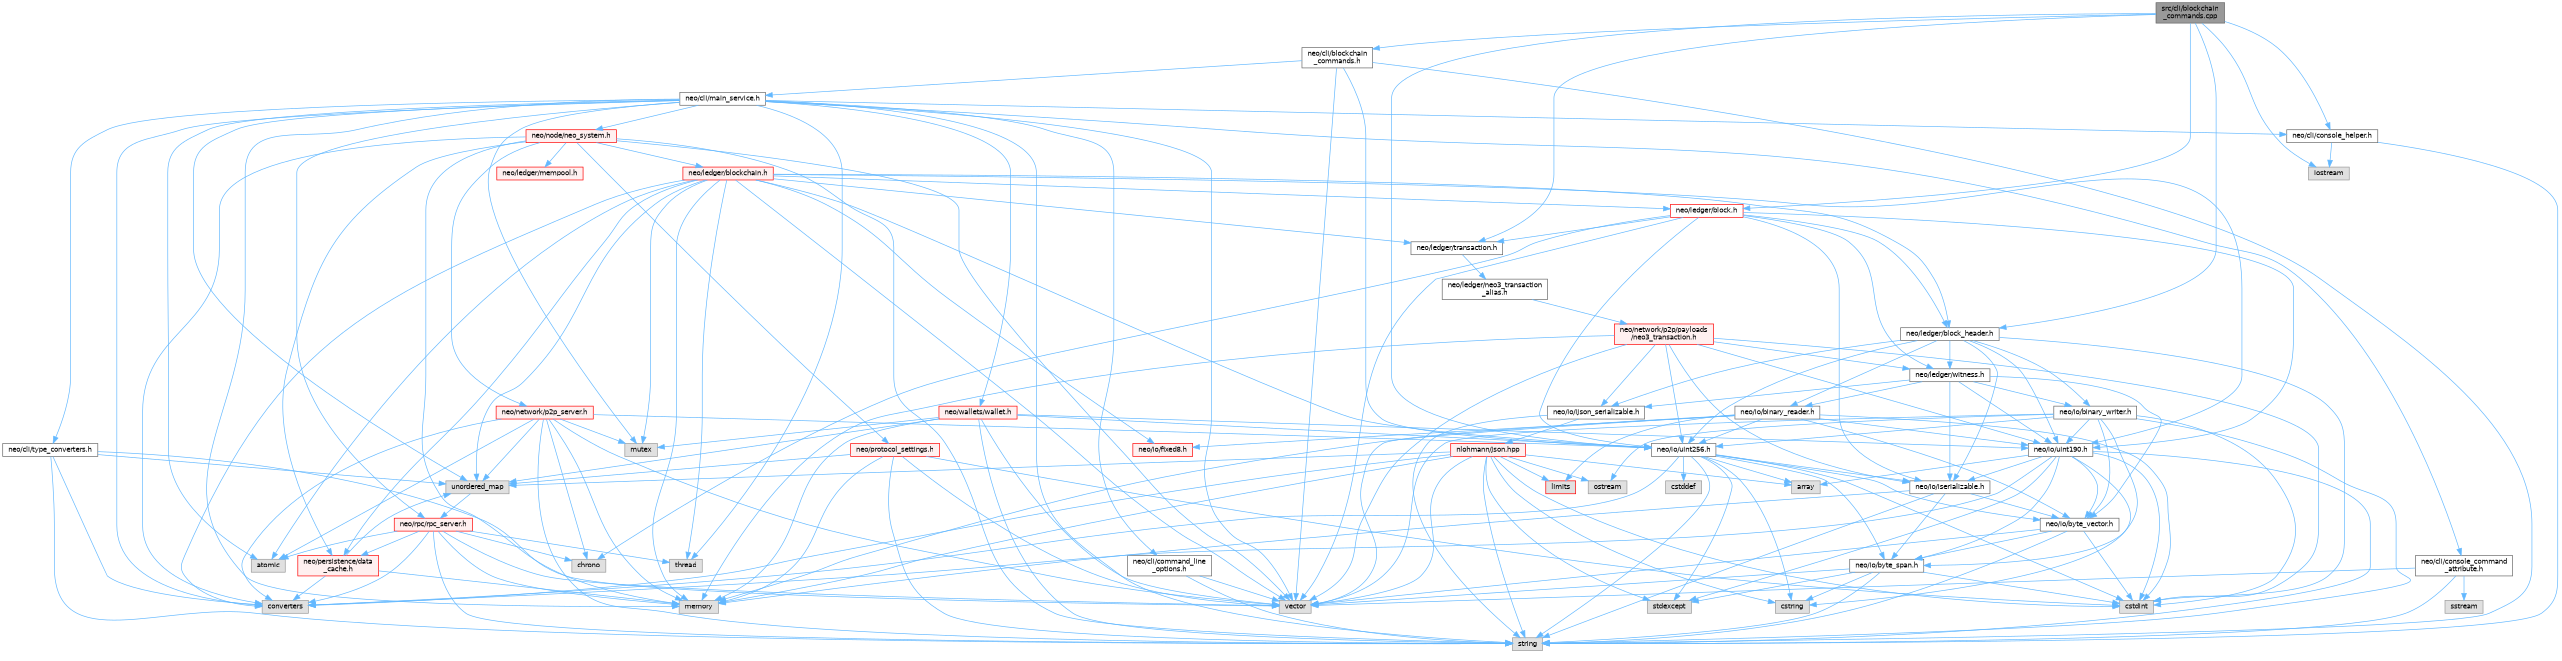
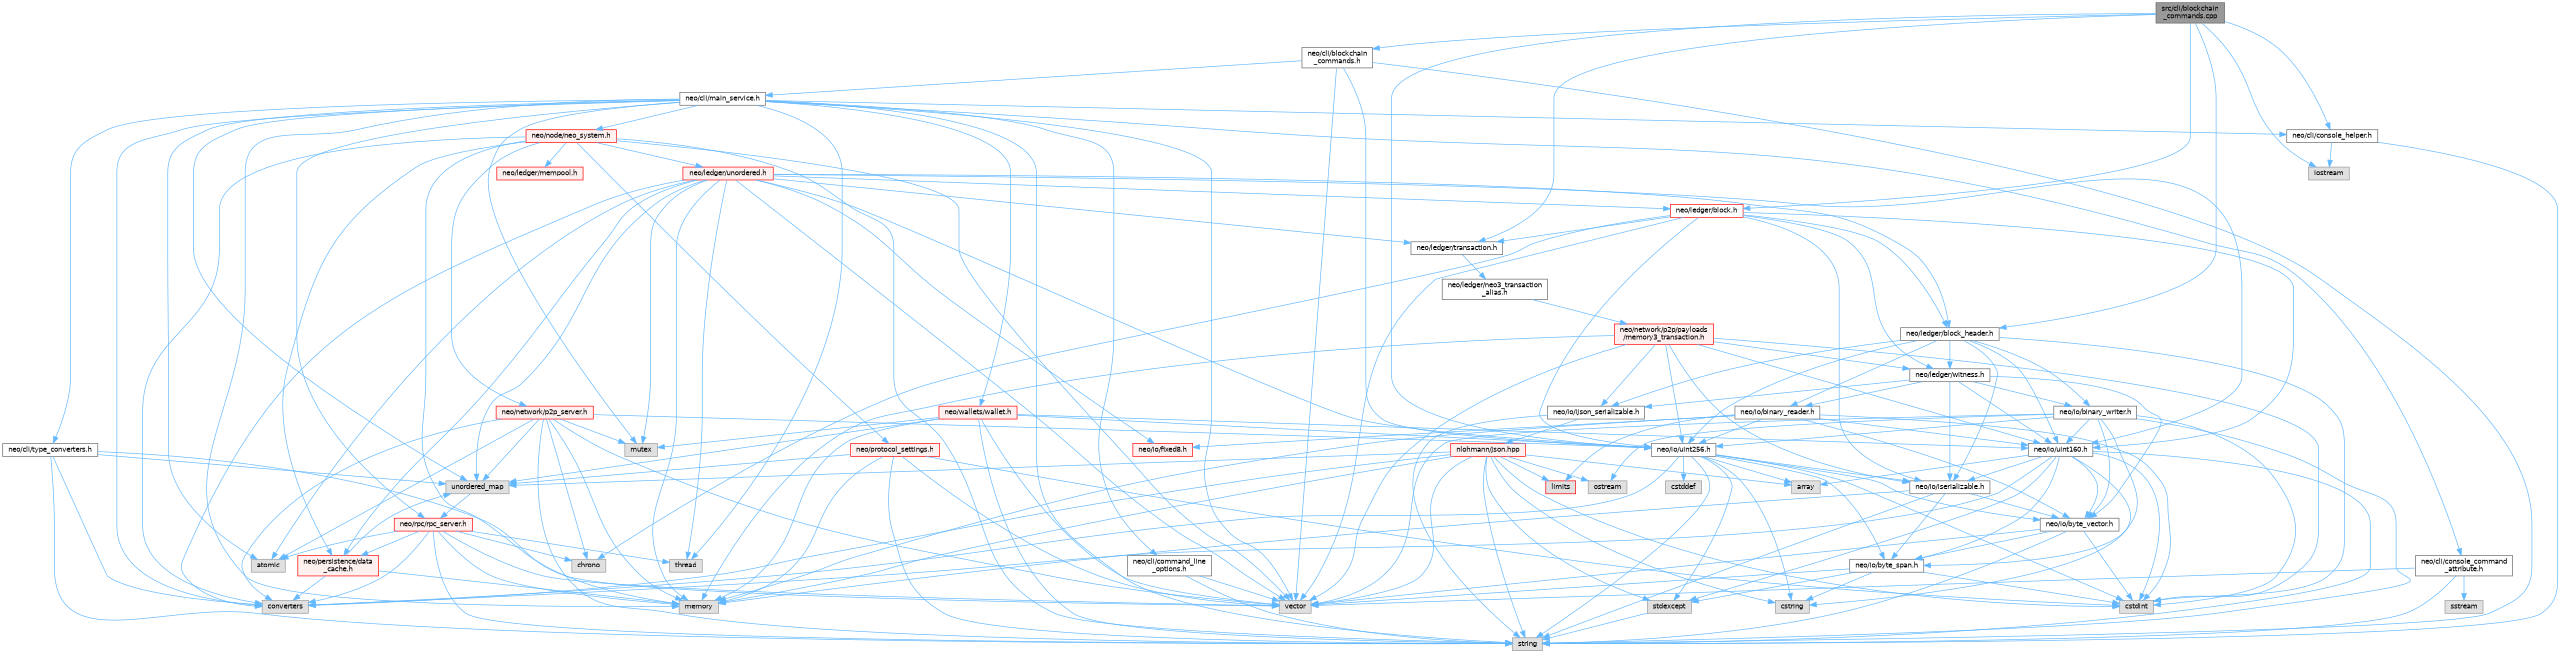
(728, 174) -> (728, 174)
(1664, 334) -> (1664, 334)
(1376, 448) -> none
(2061, 450) -> (2061, 450)
(1721, 630) -> (1598, 626)
